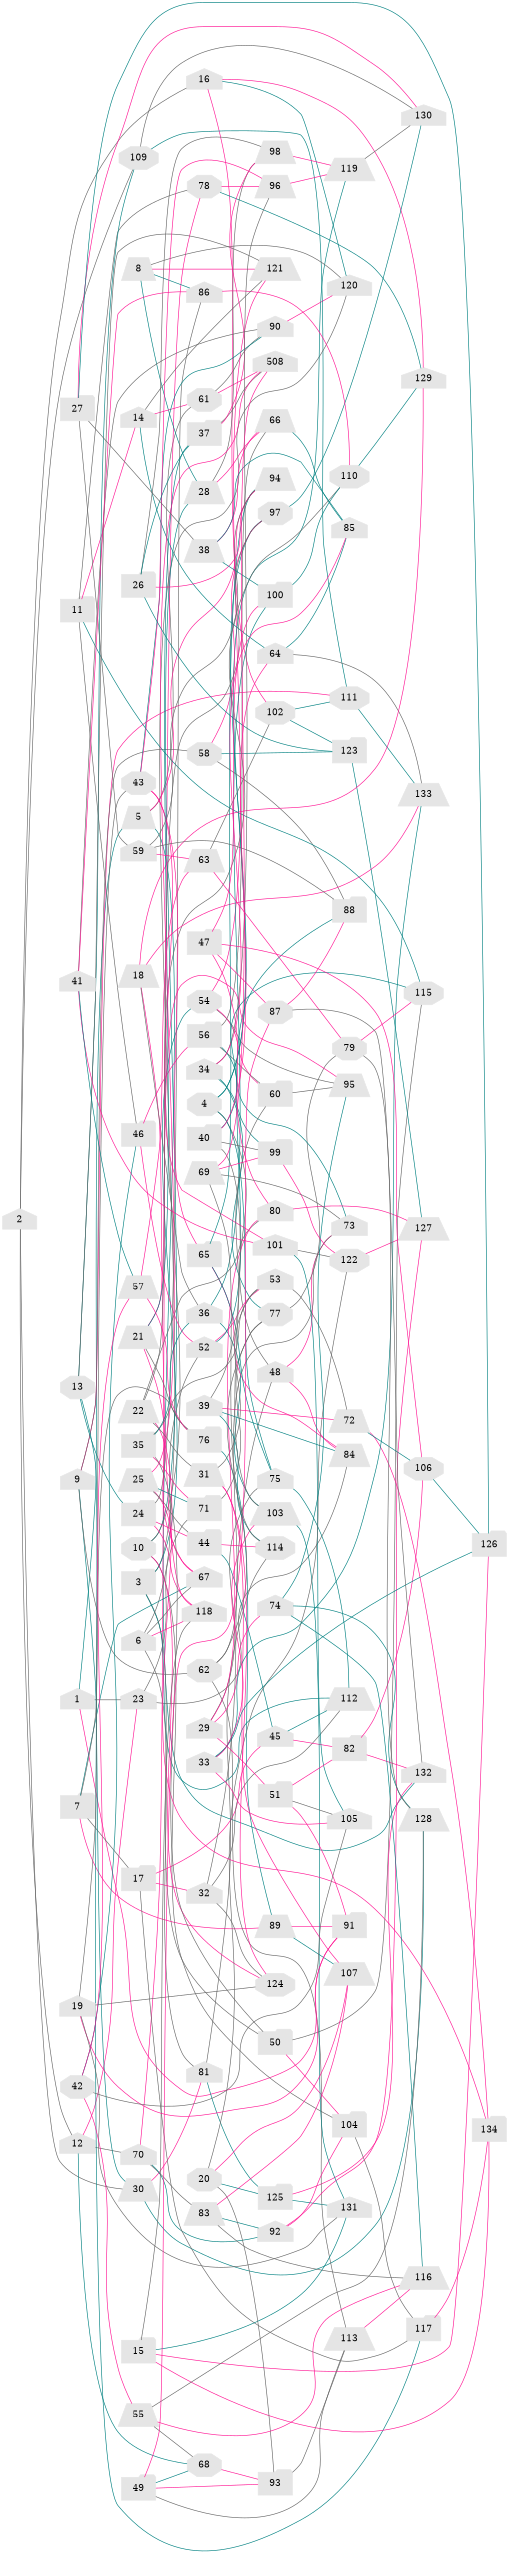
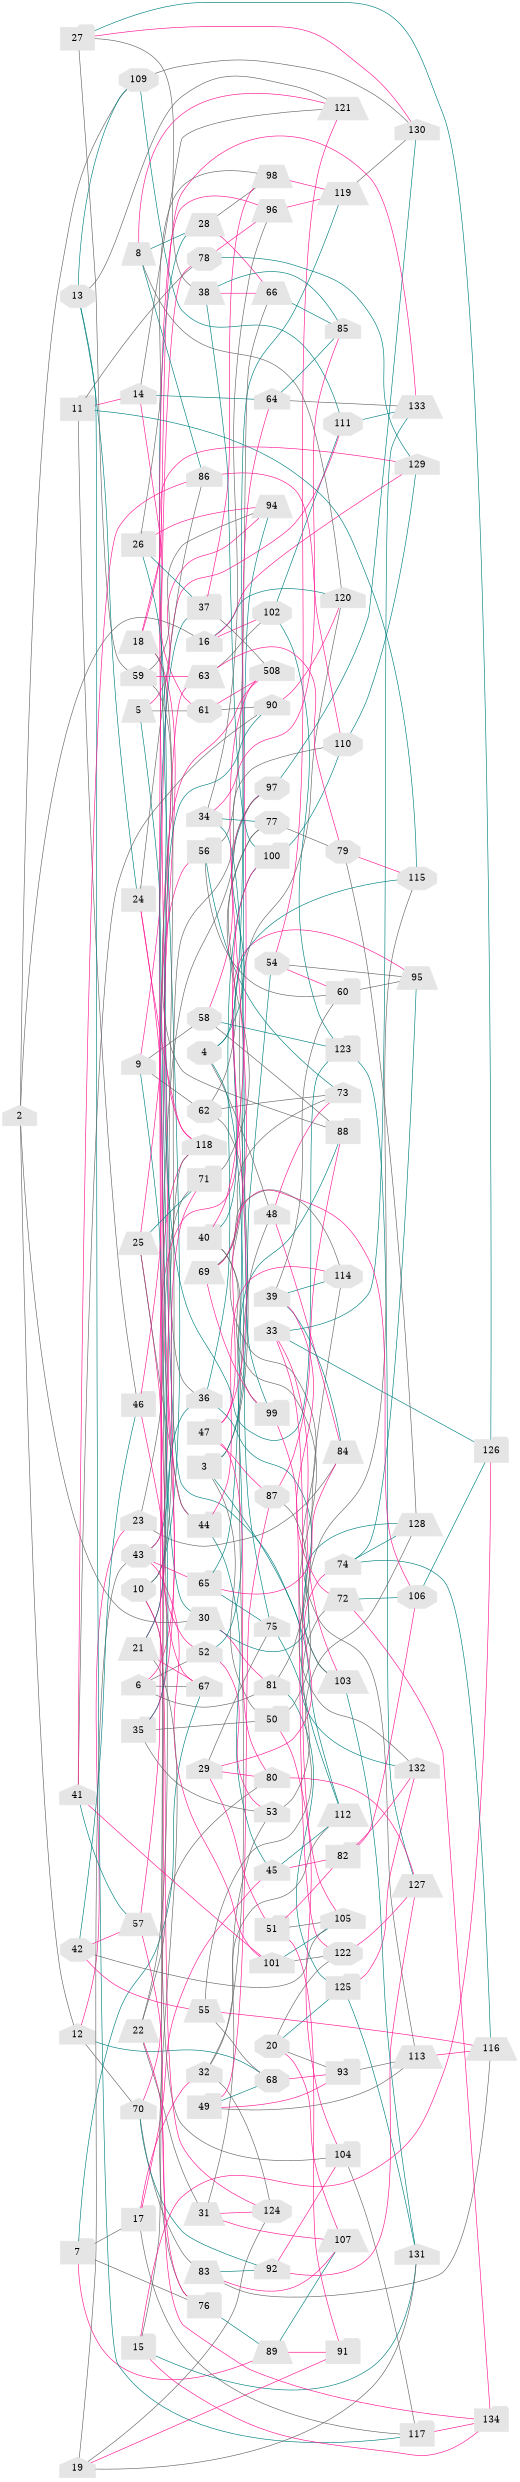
(78, 1700) -> none
